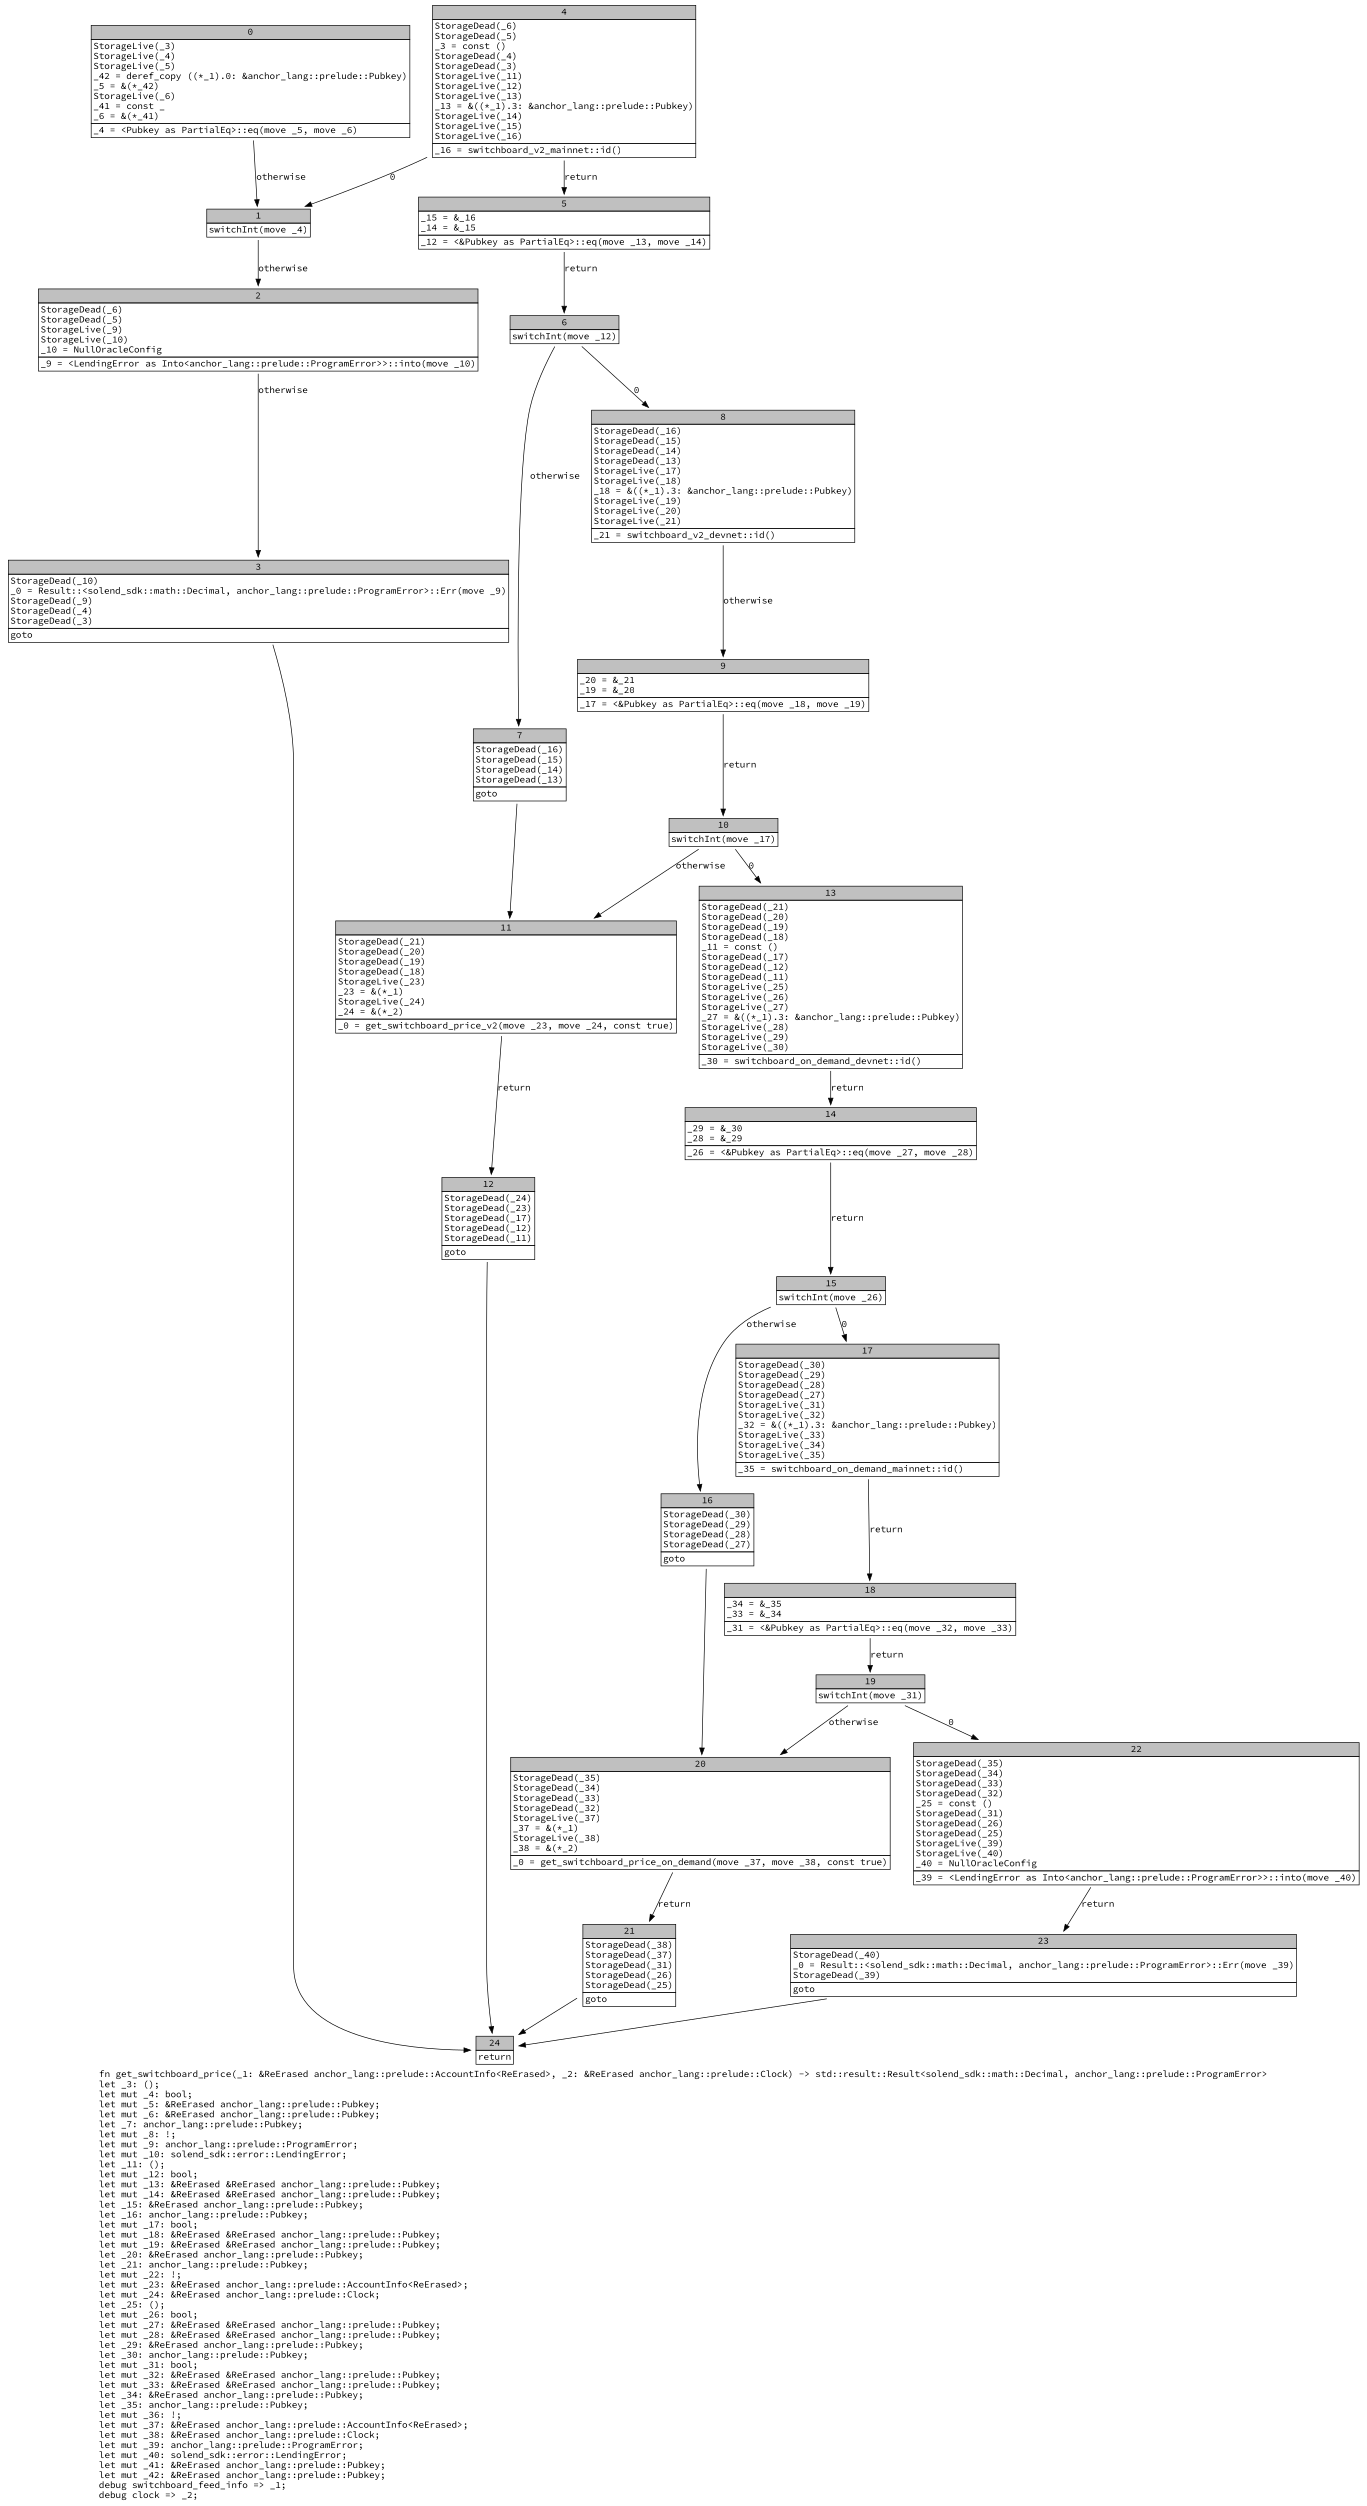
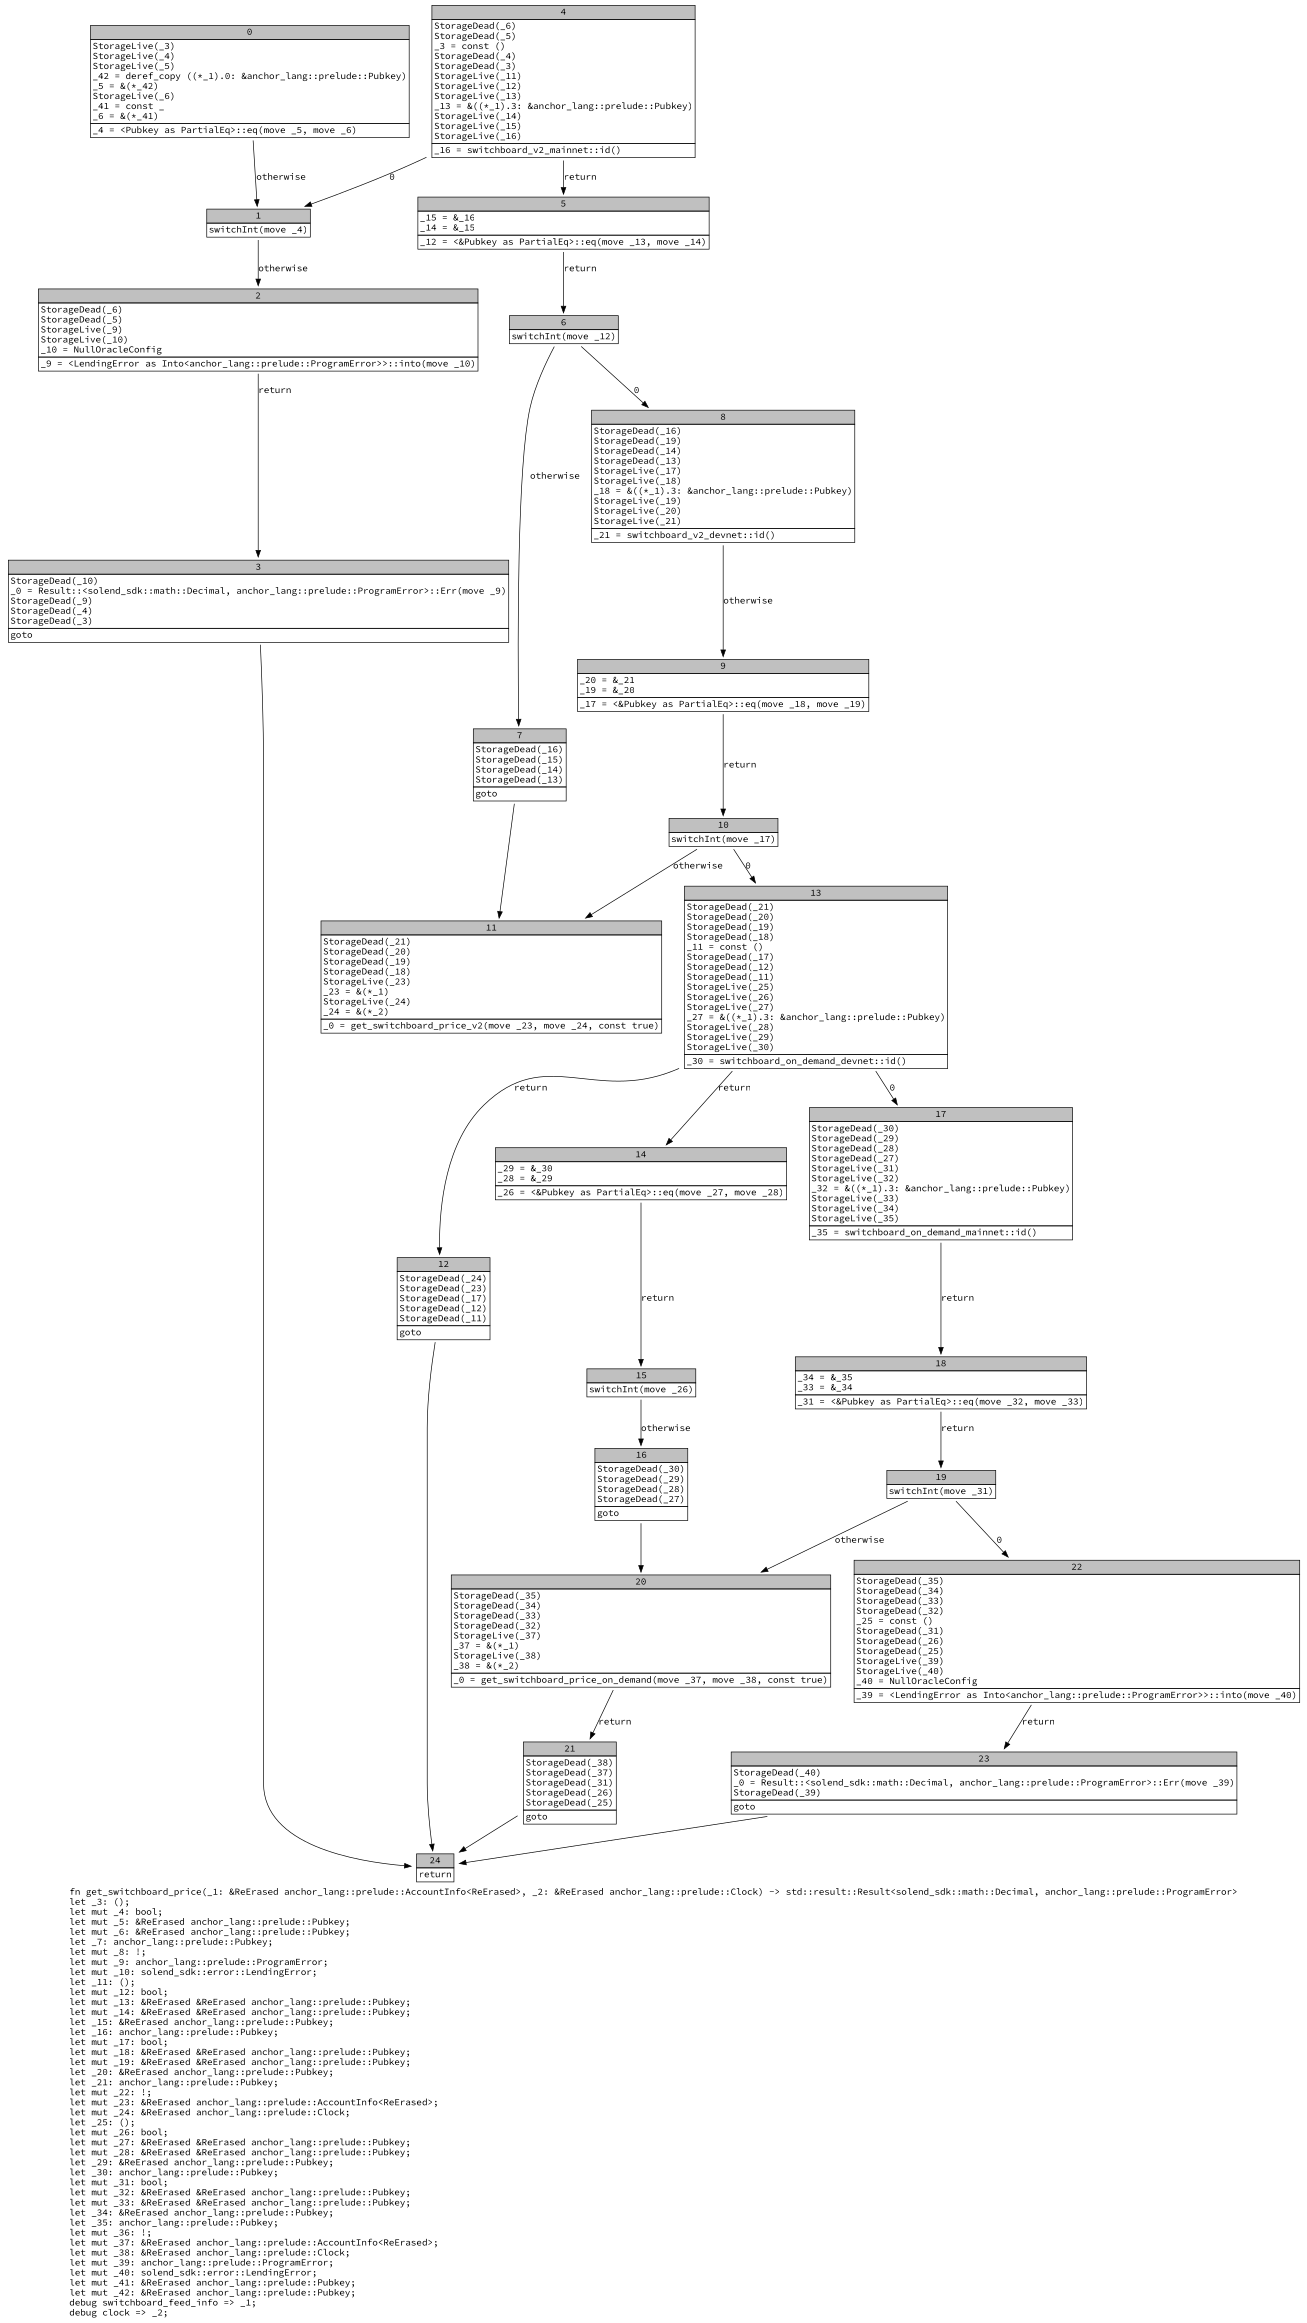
(283, 390) -> (275, 390)
(638, 441) -> (638, 441)
(497, 1102) -> (504, 1089)
(840, 1321) -> (885, 1085)
